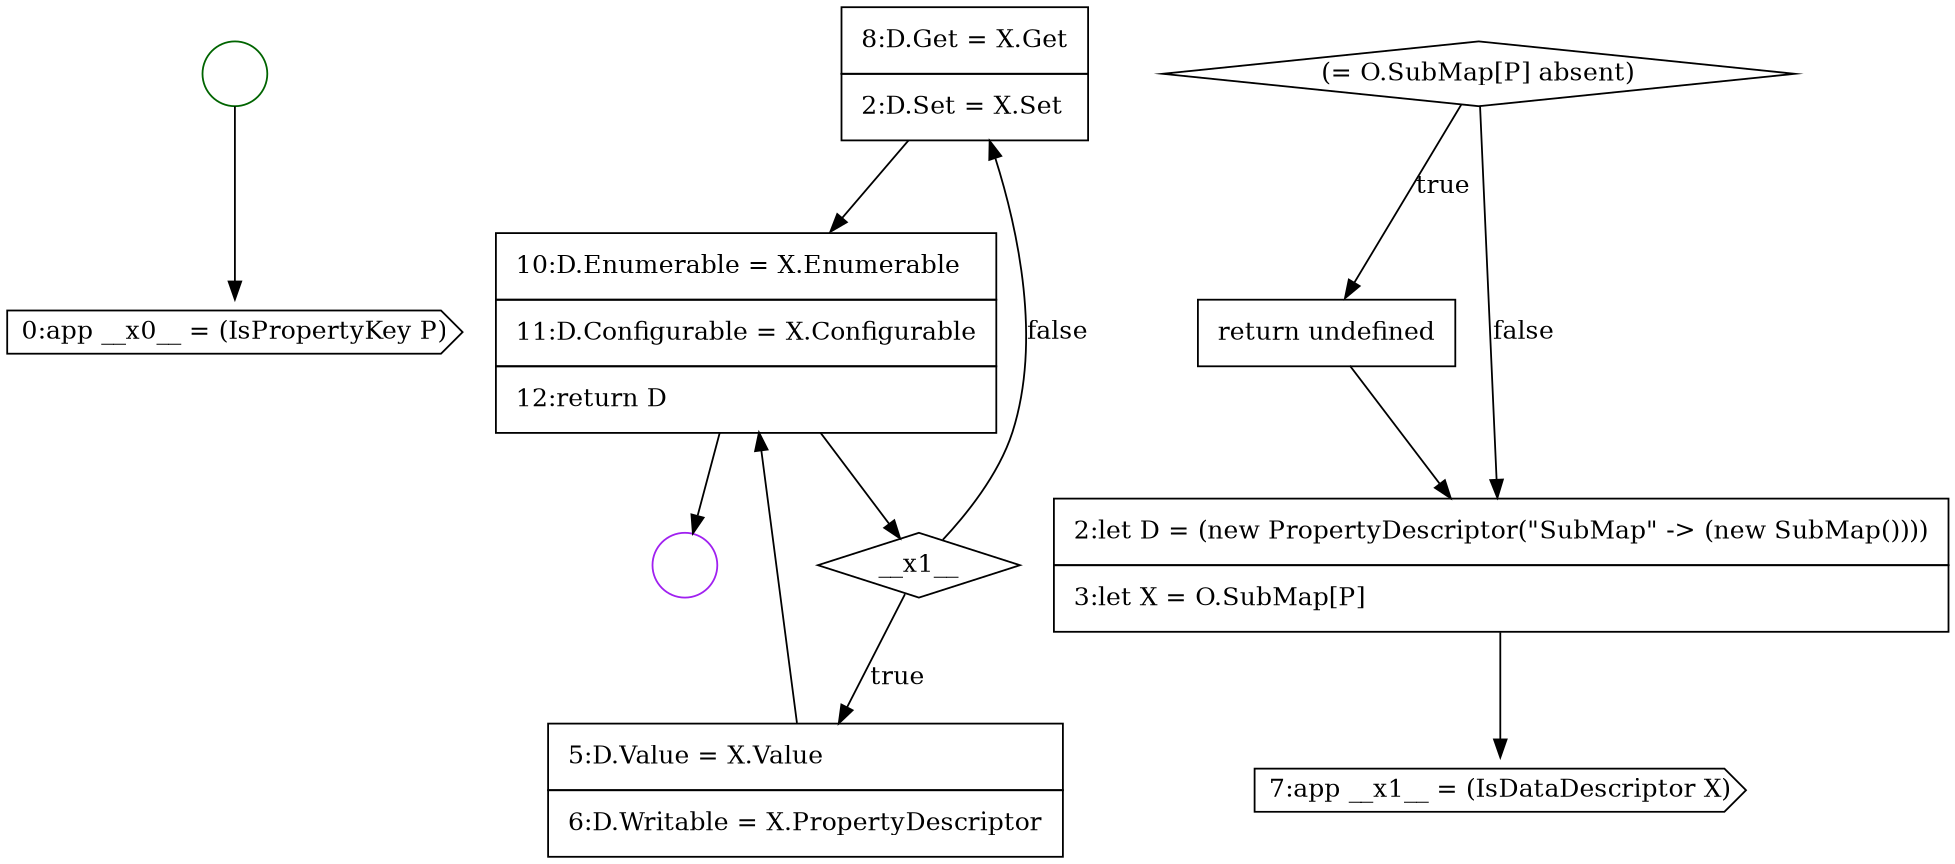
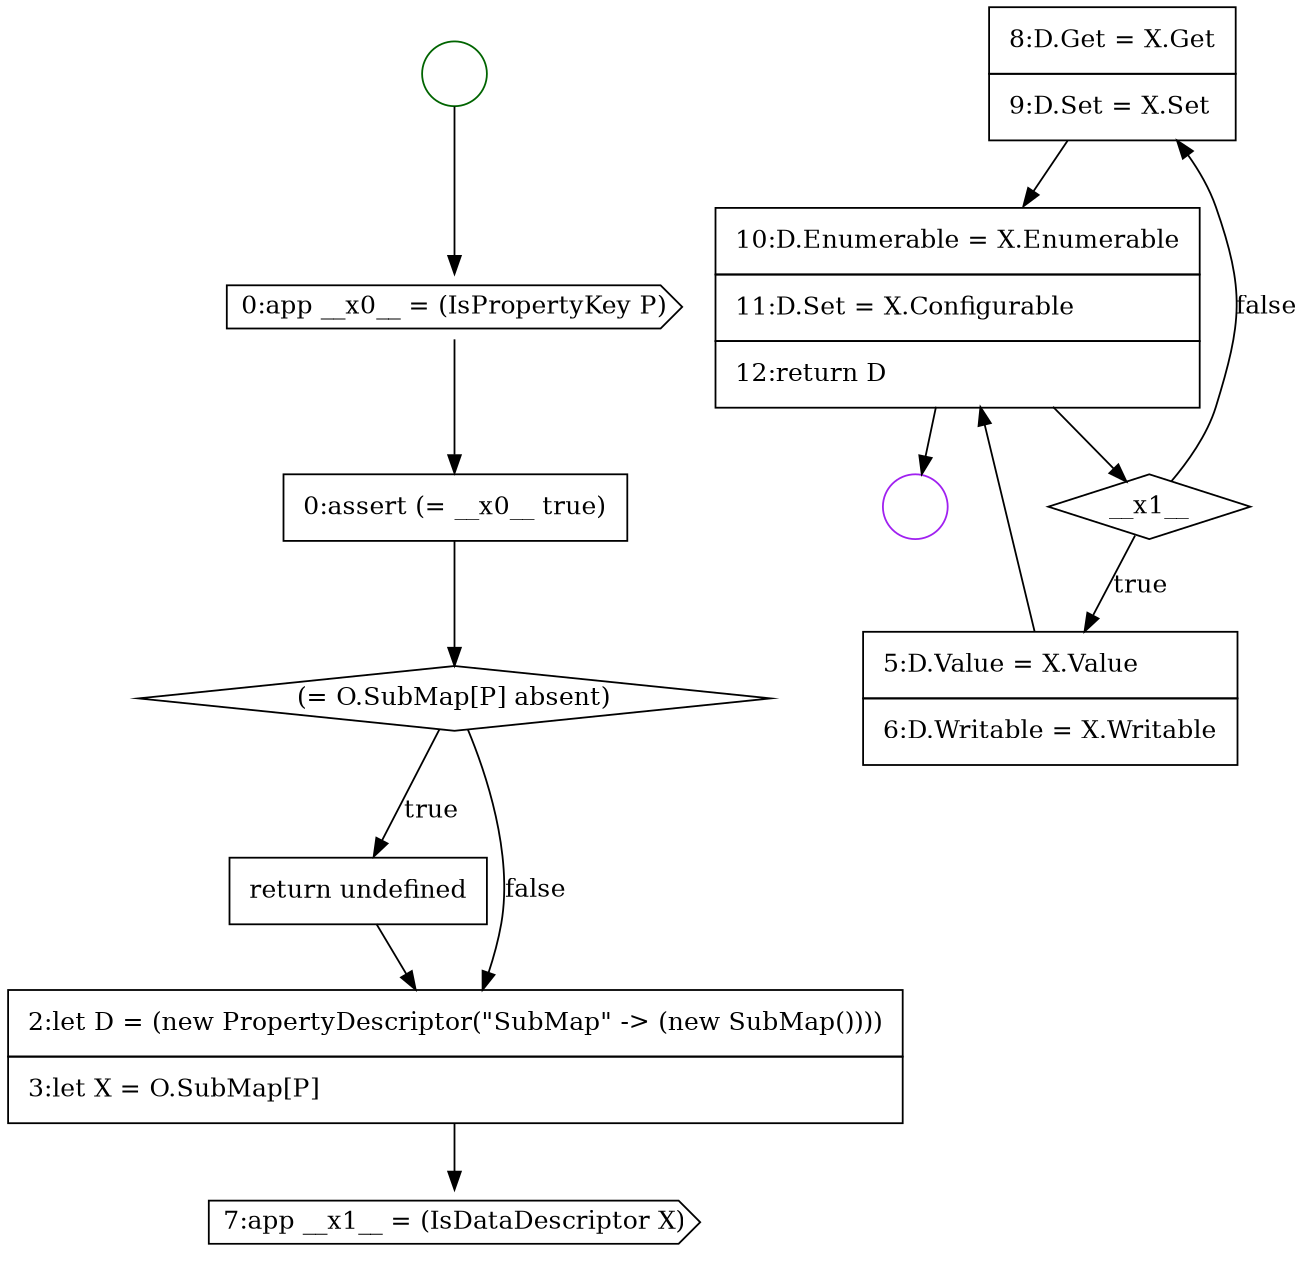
(962, 106) -> (1110, 106)
(746, 332) -> (905, 307)
none -> (454, 507)
(805, 823) -> (1050, 731)
